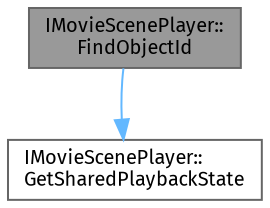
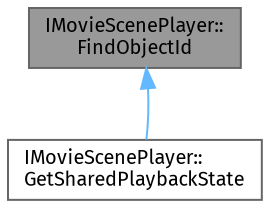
(122, 94) -> (148, 114)
